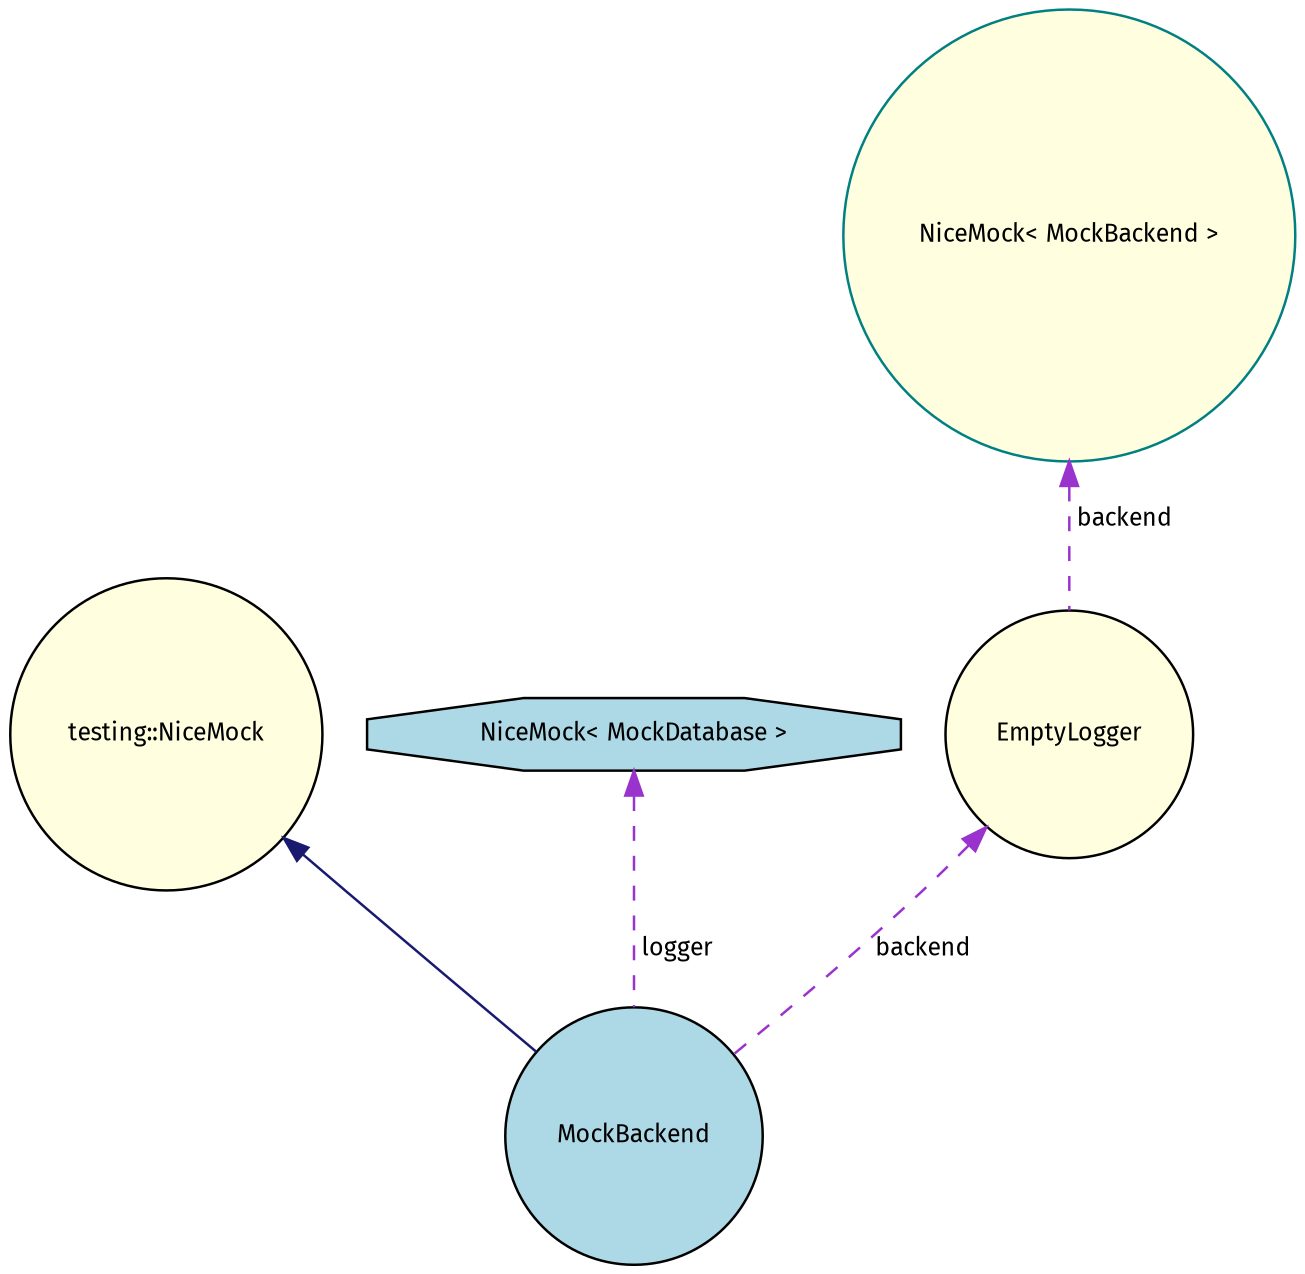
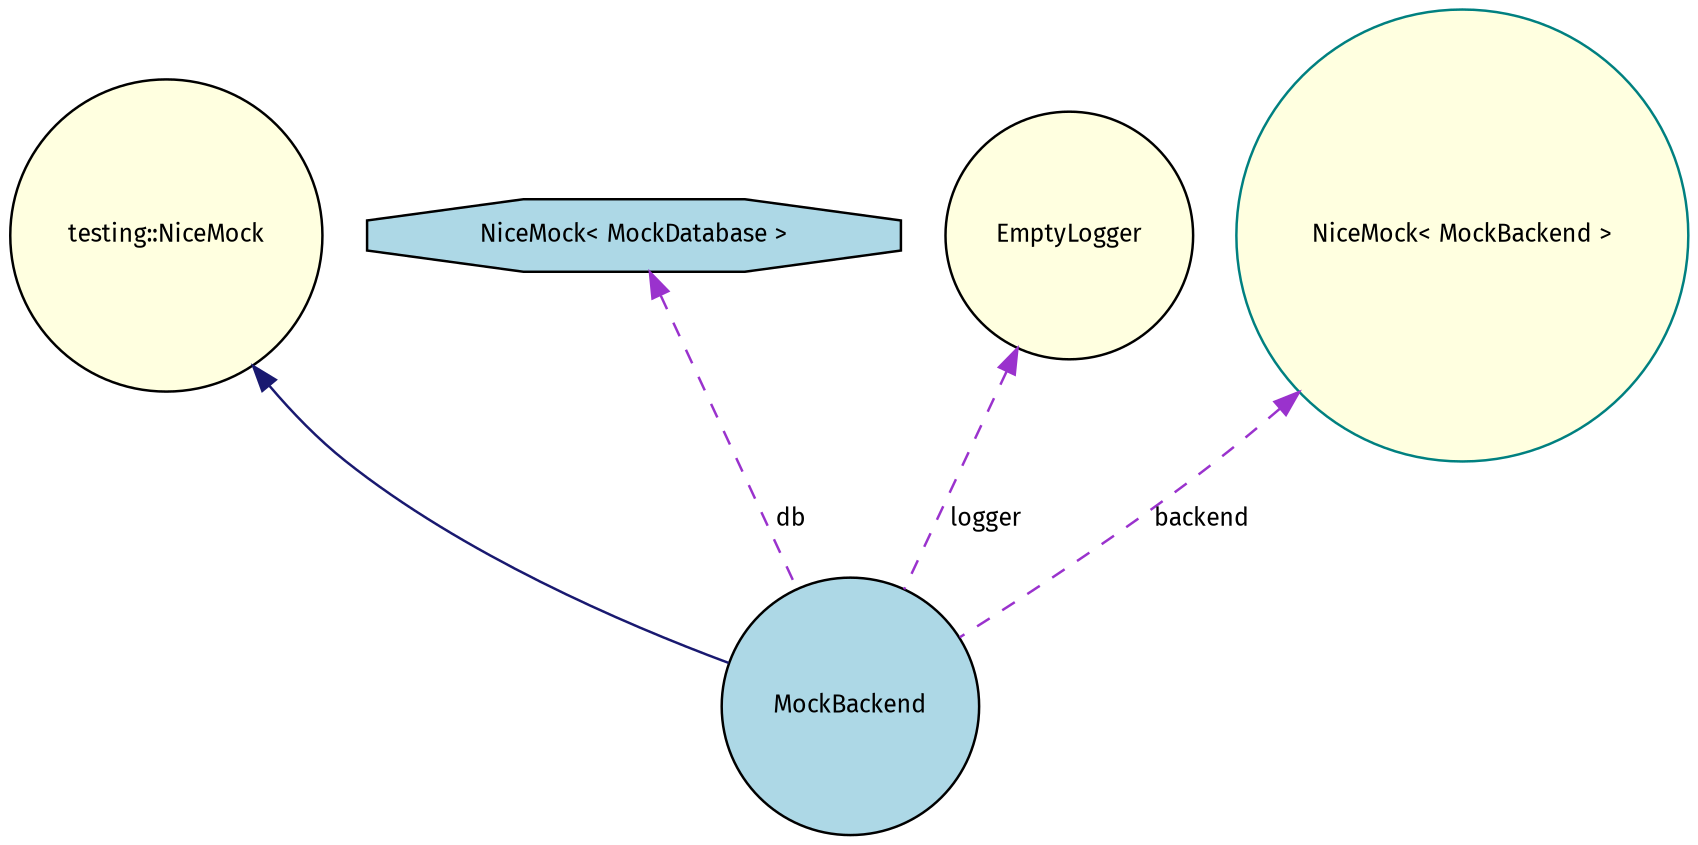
(1069, 548) -> (1124, 529)
(674, 949) -> (788, 519)
(920, 949) -> (982, 519)
